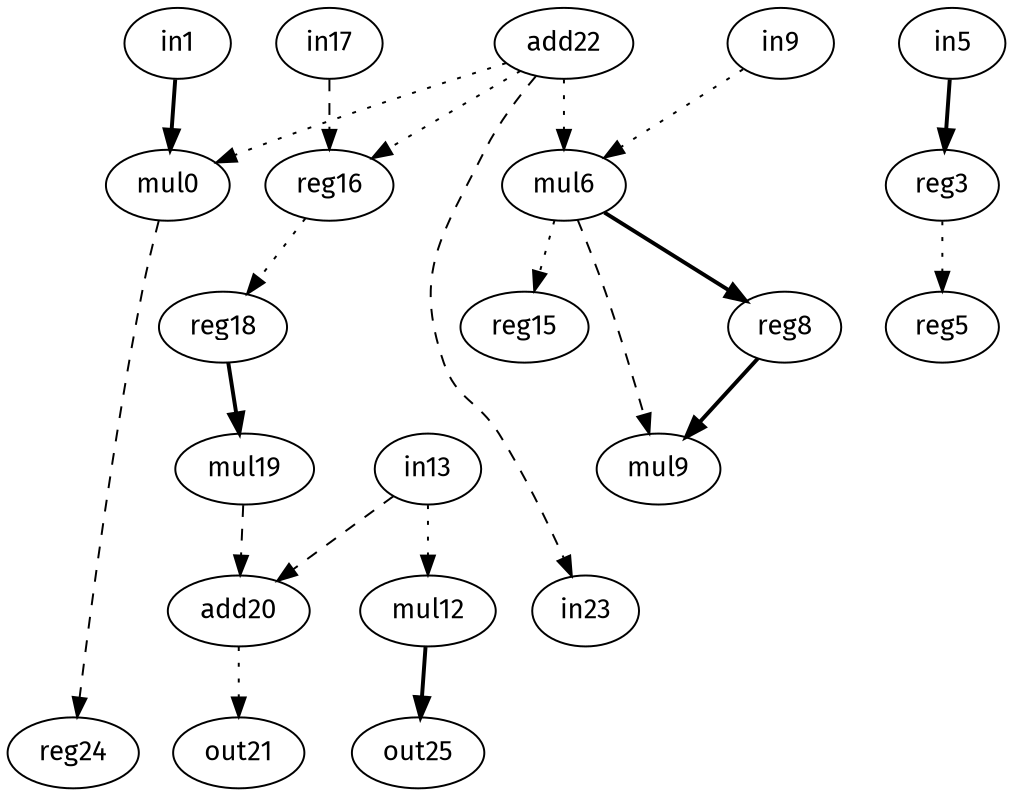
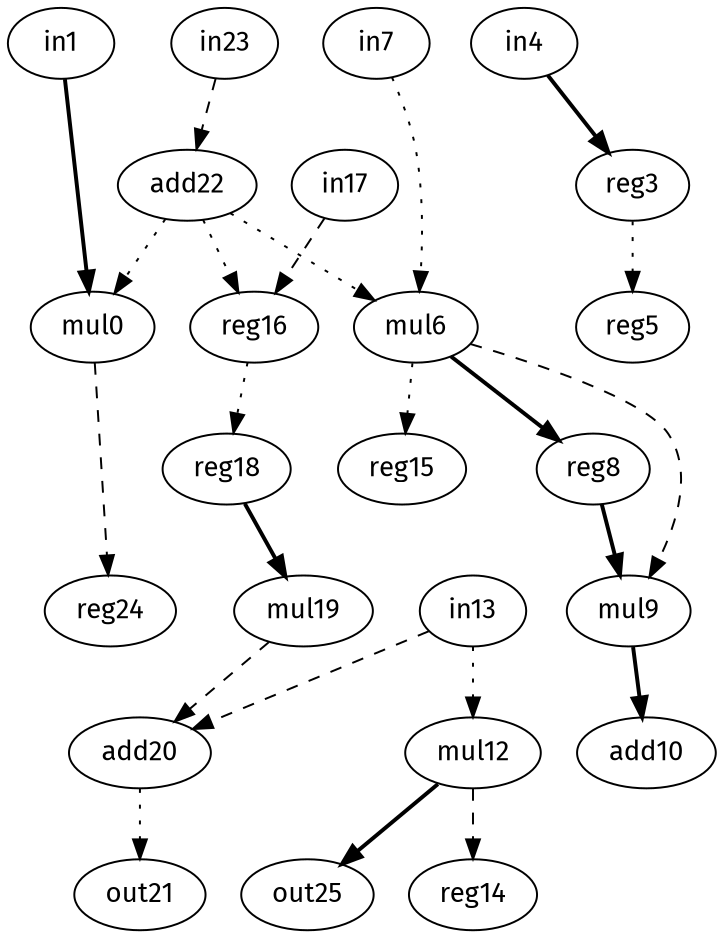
(781, 43) -> (376, 43)
(952, 43) -> (524, 43)
(434, 322) -> (209, 104)
none -> (646, 753)
none -> (473, 895)
